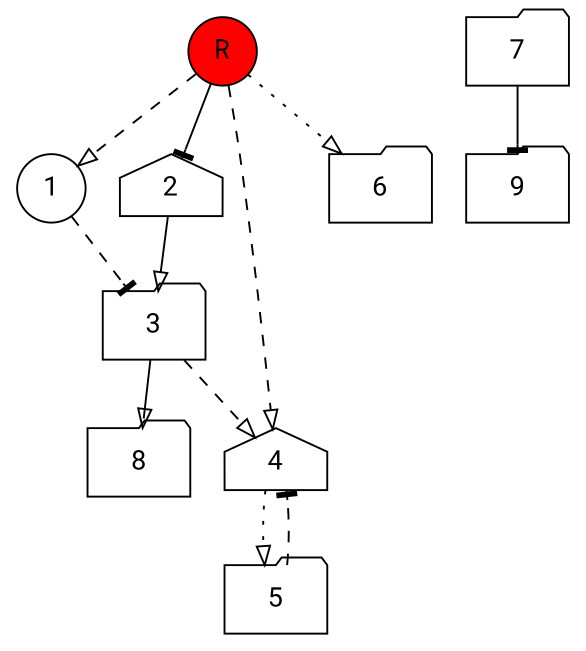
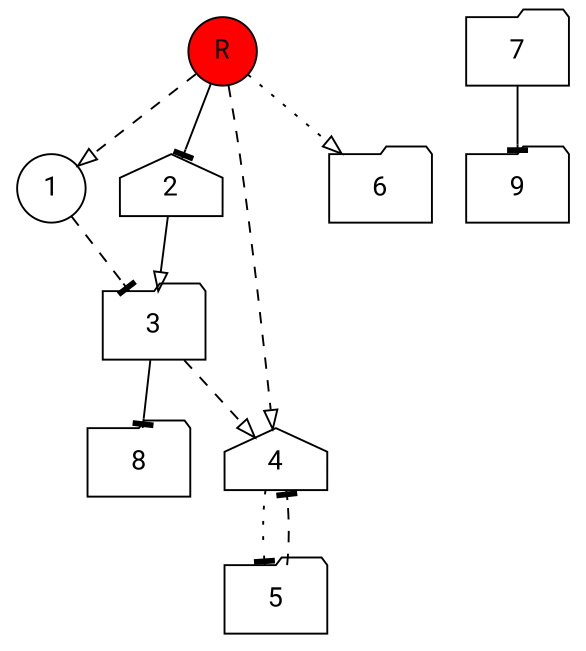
(147, 389) -> (147, 389)
(263, 518) -> (263, 518)
